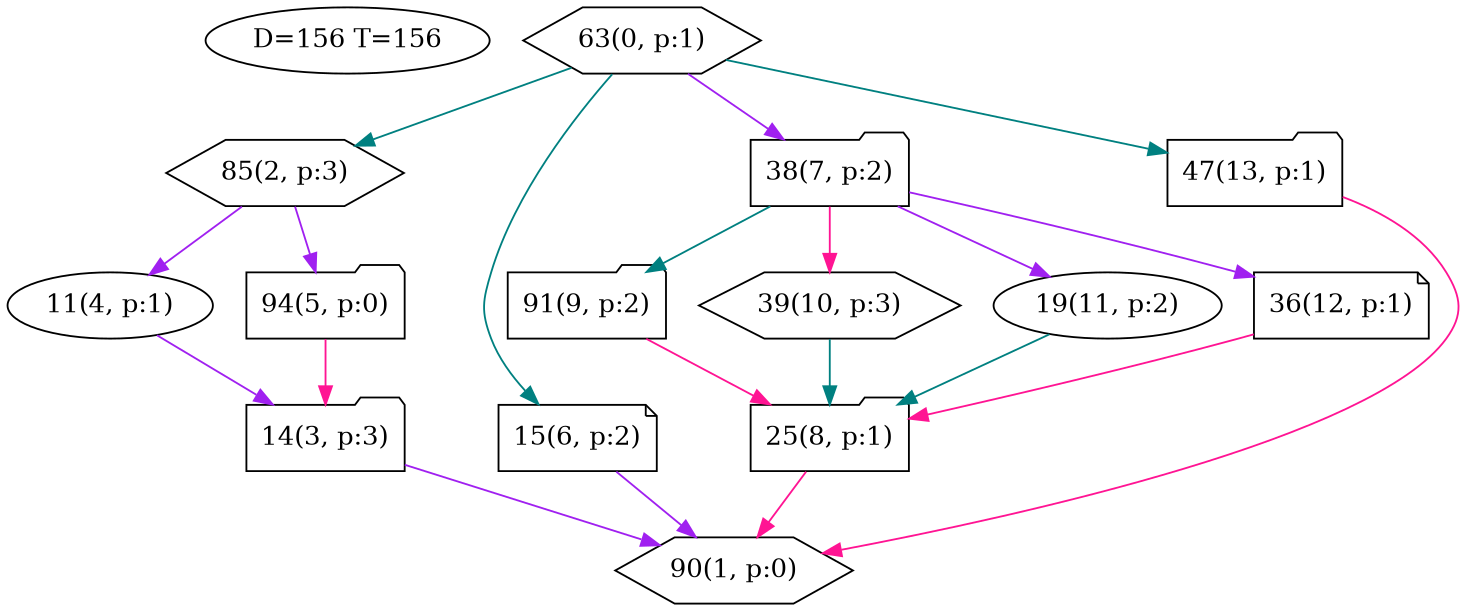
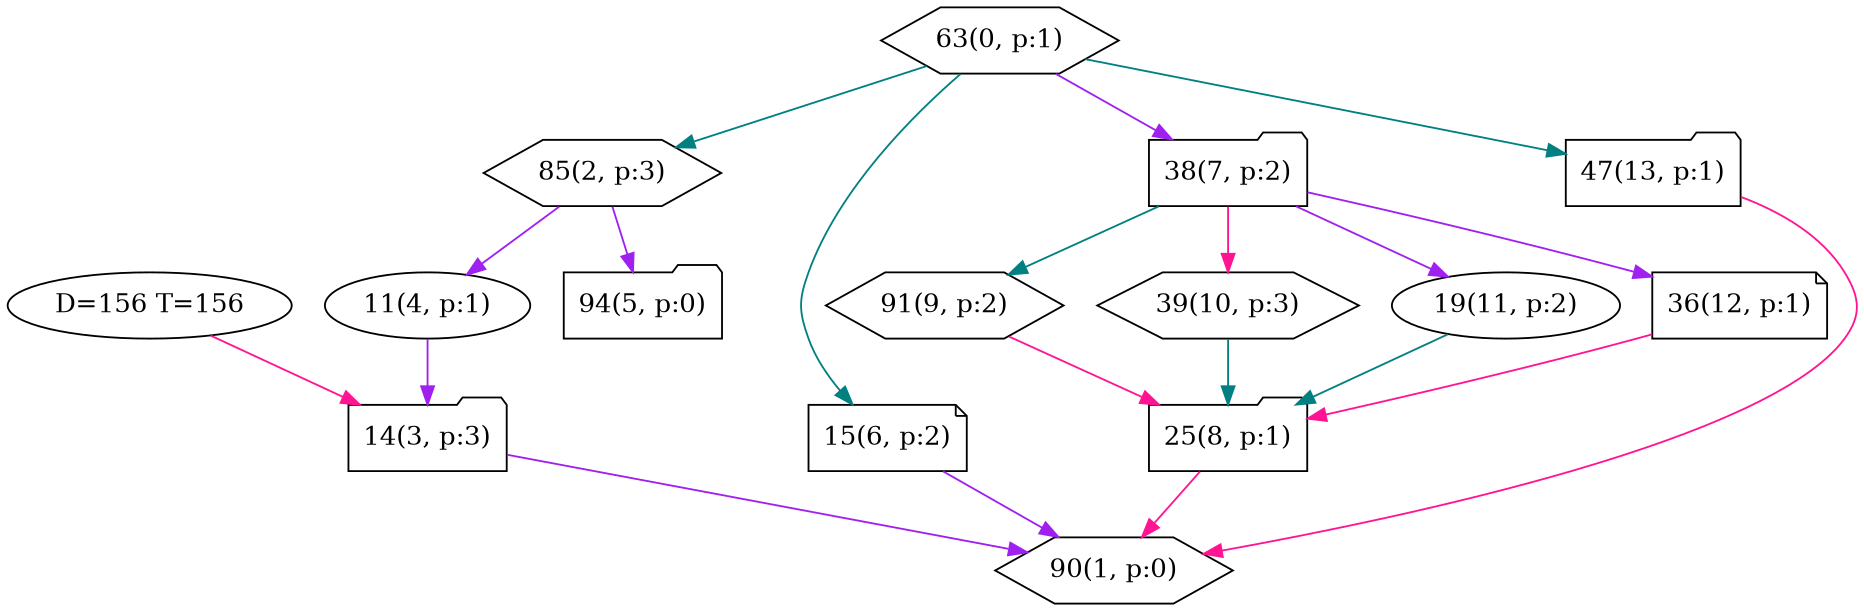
(587, 305) -> (945, 305)
(326, 363) -> (277, 366)
